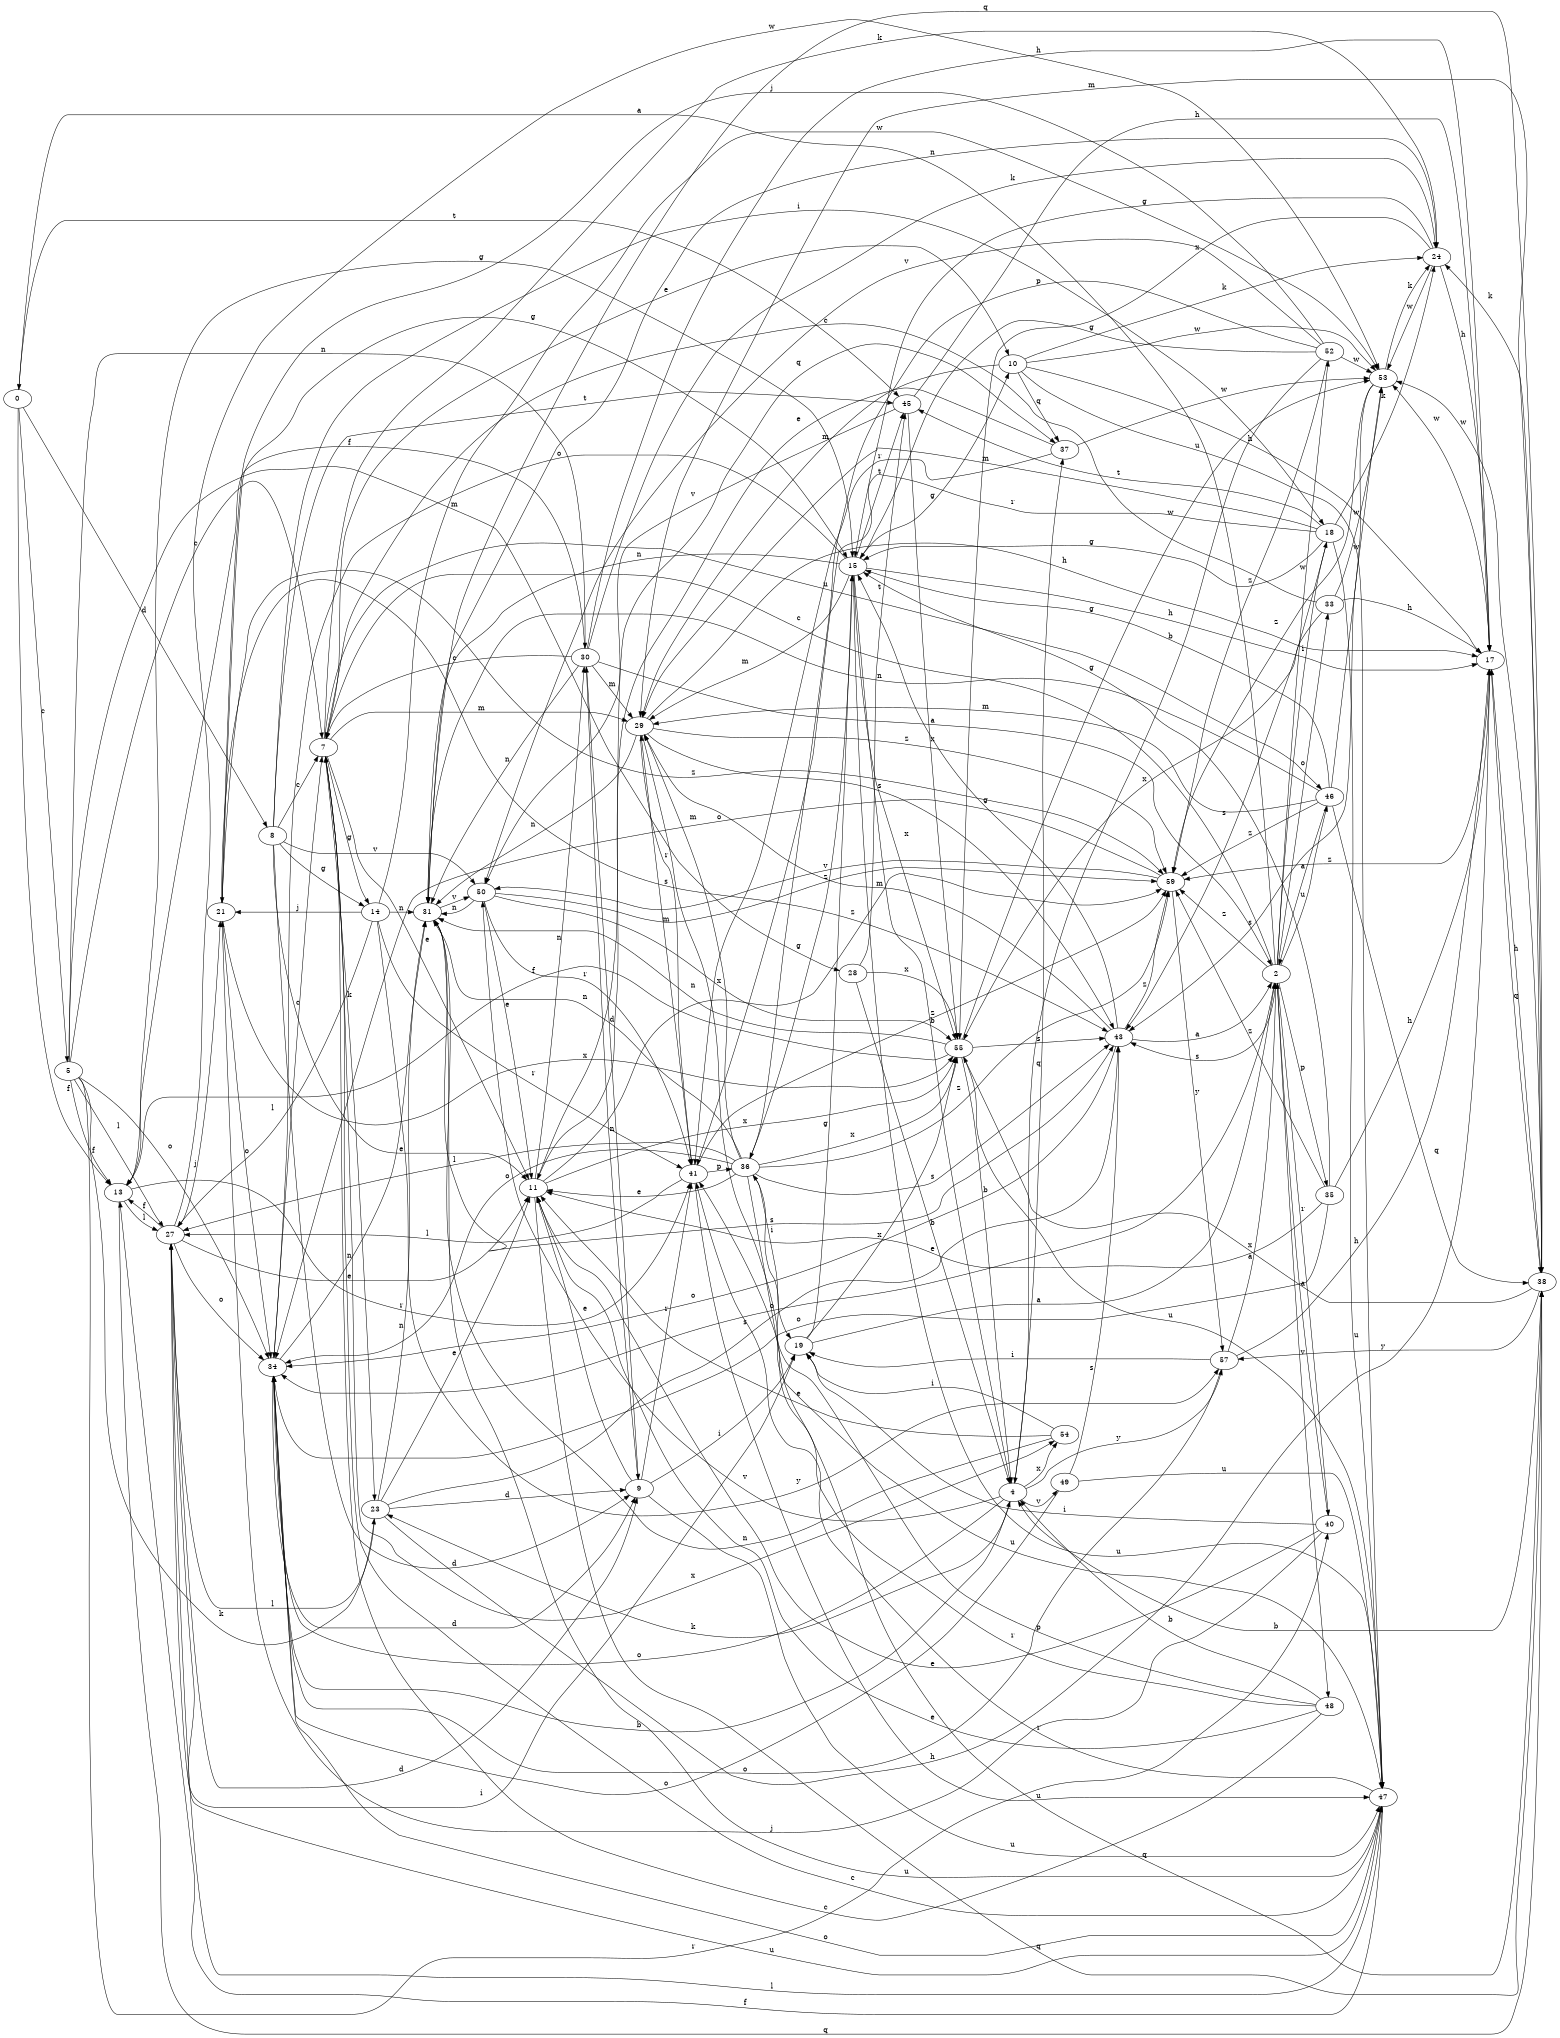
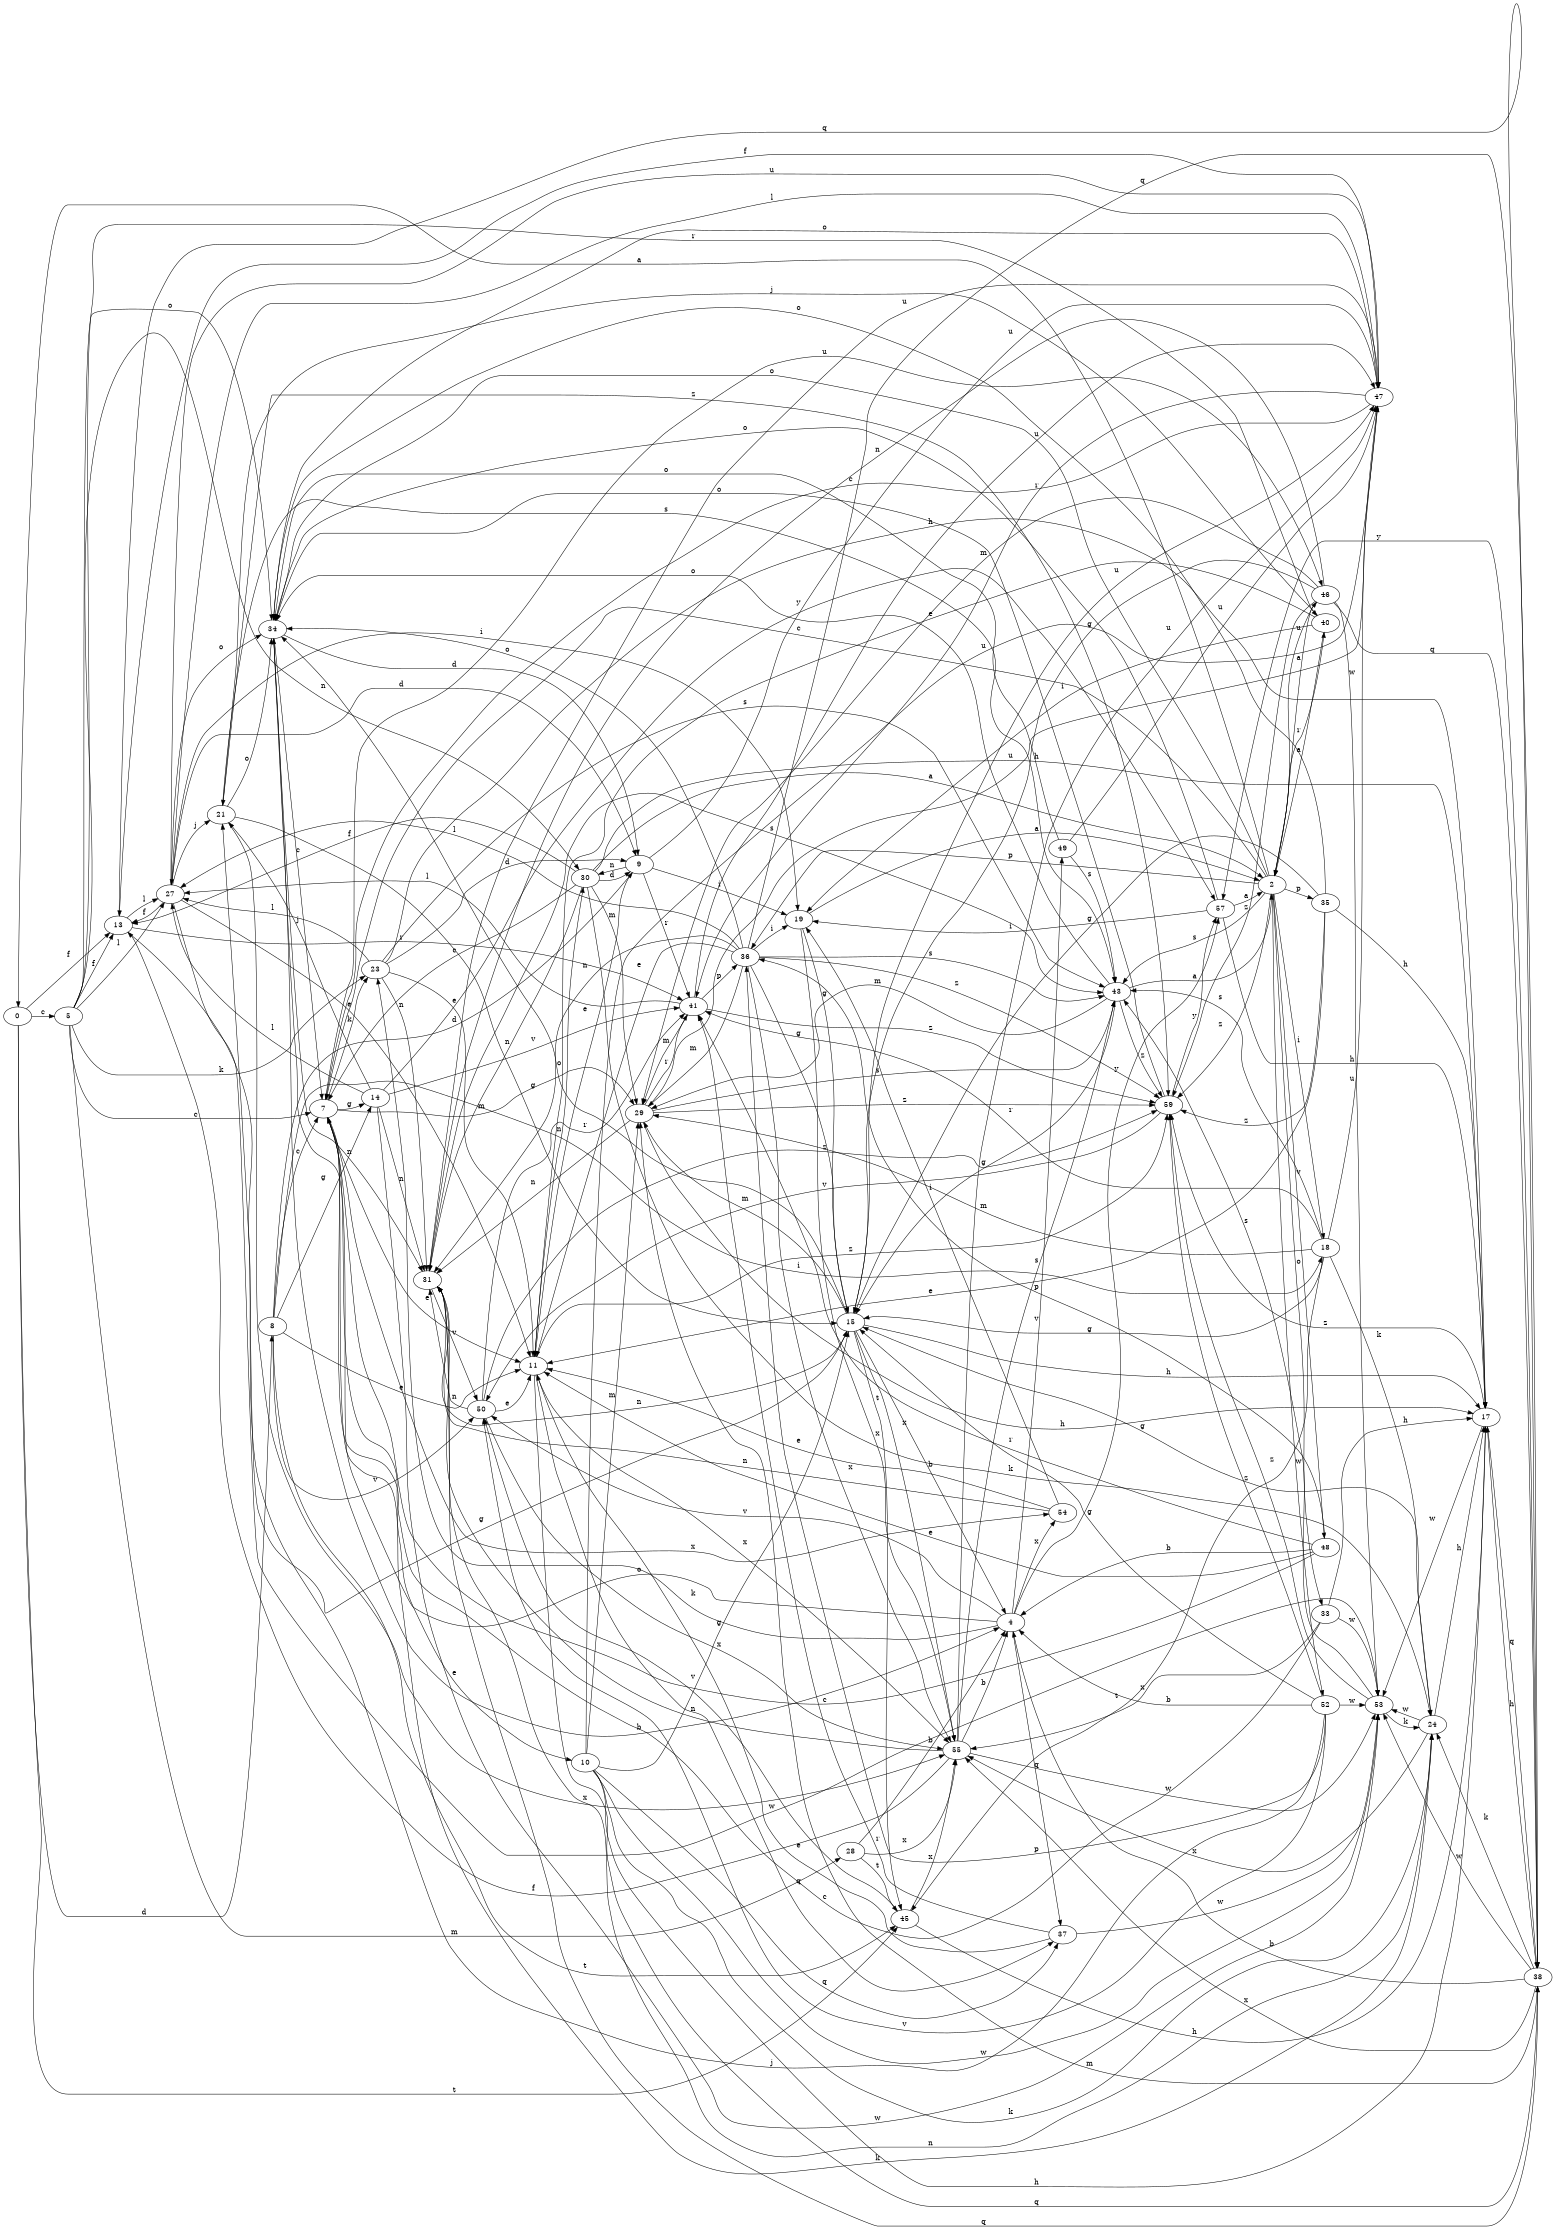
(949, 482) -> (747, 1579)
none -> (983, 858)
(533, 1073) -> (533, 1039)
